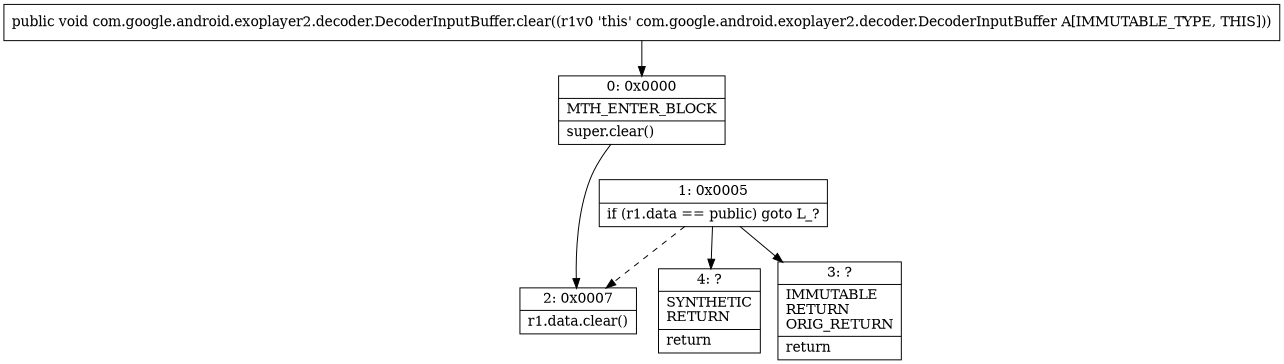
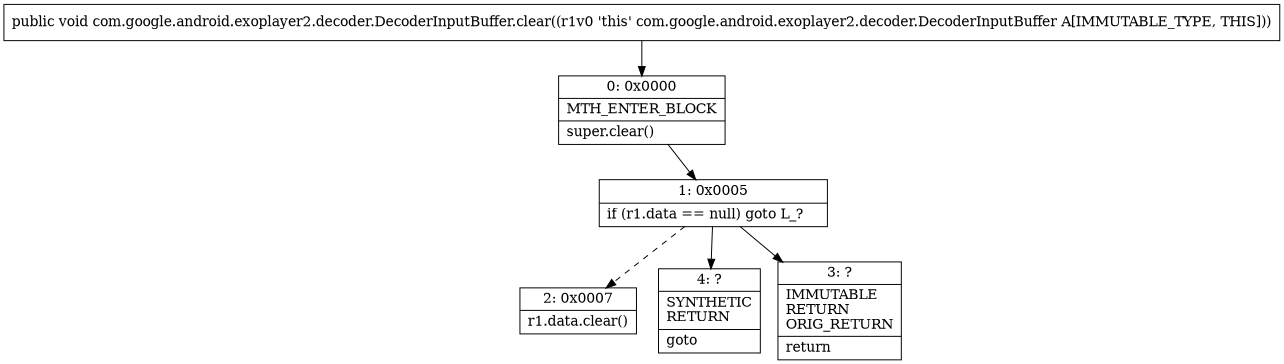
(582, 208) -> (679, 158)
(713, 214) -> (705, 214)
(689, 341) -> (682, 341)
